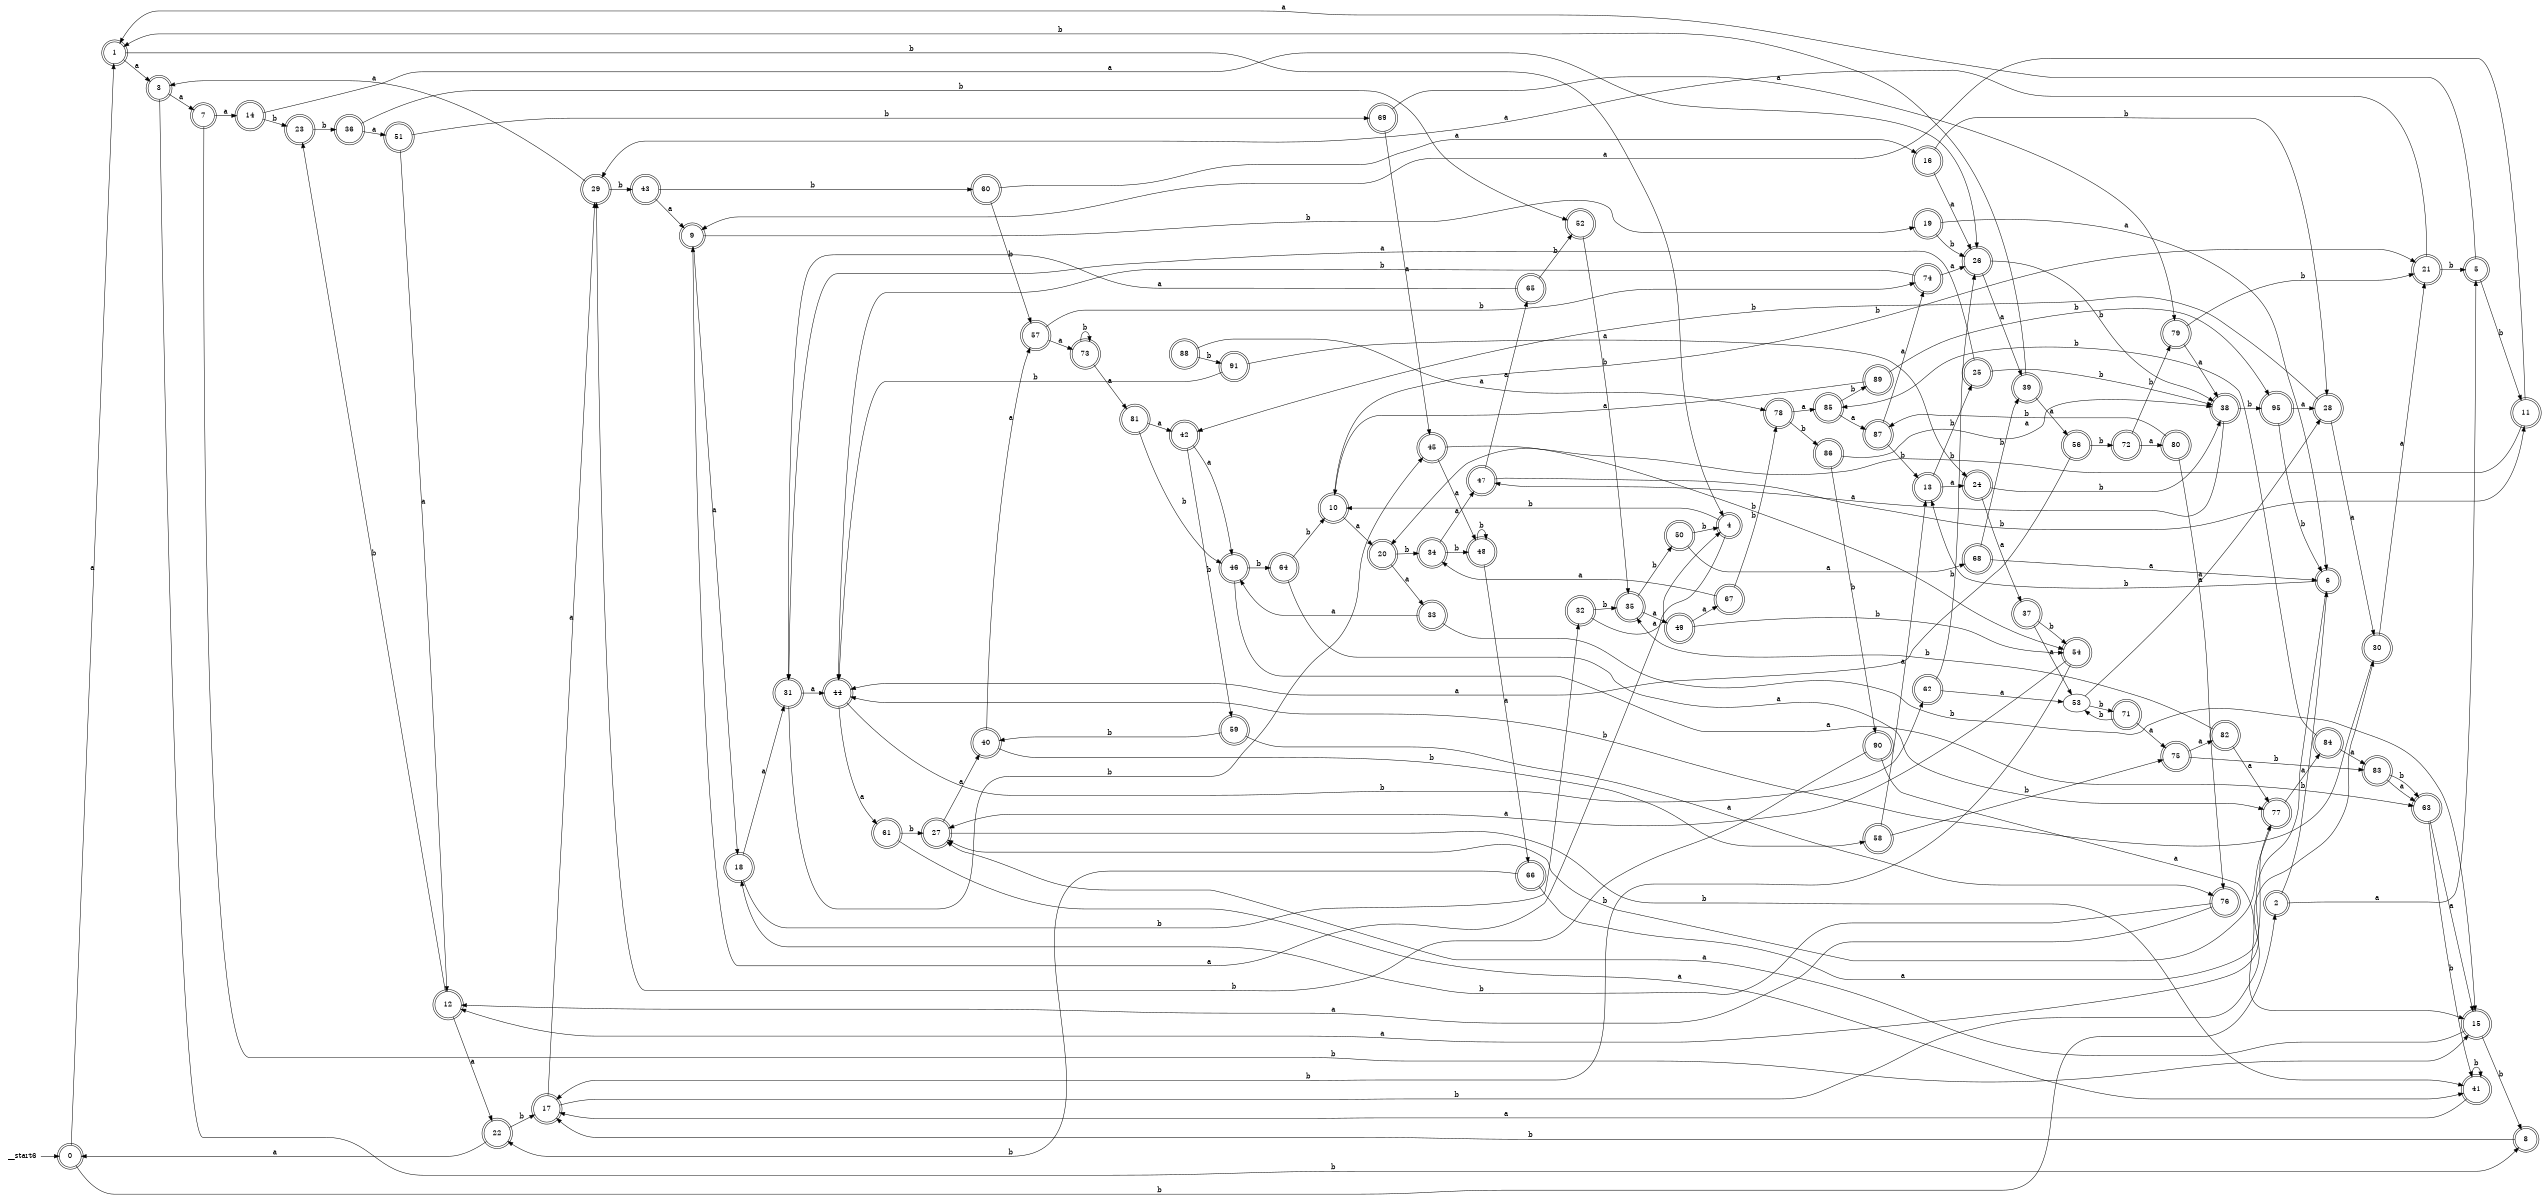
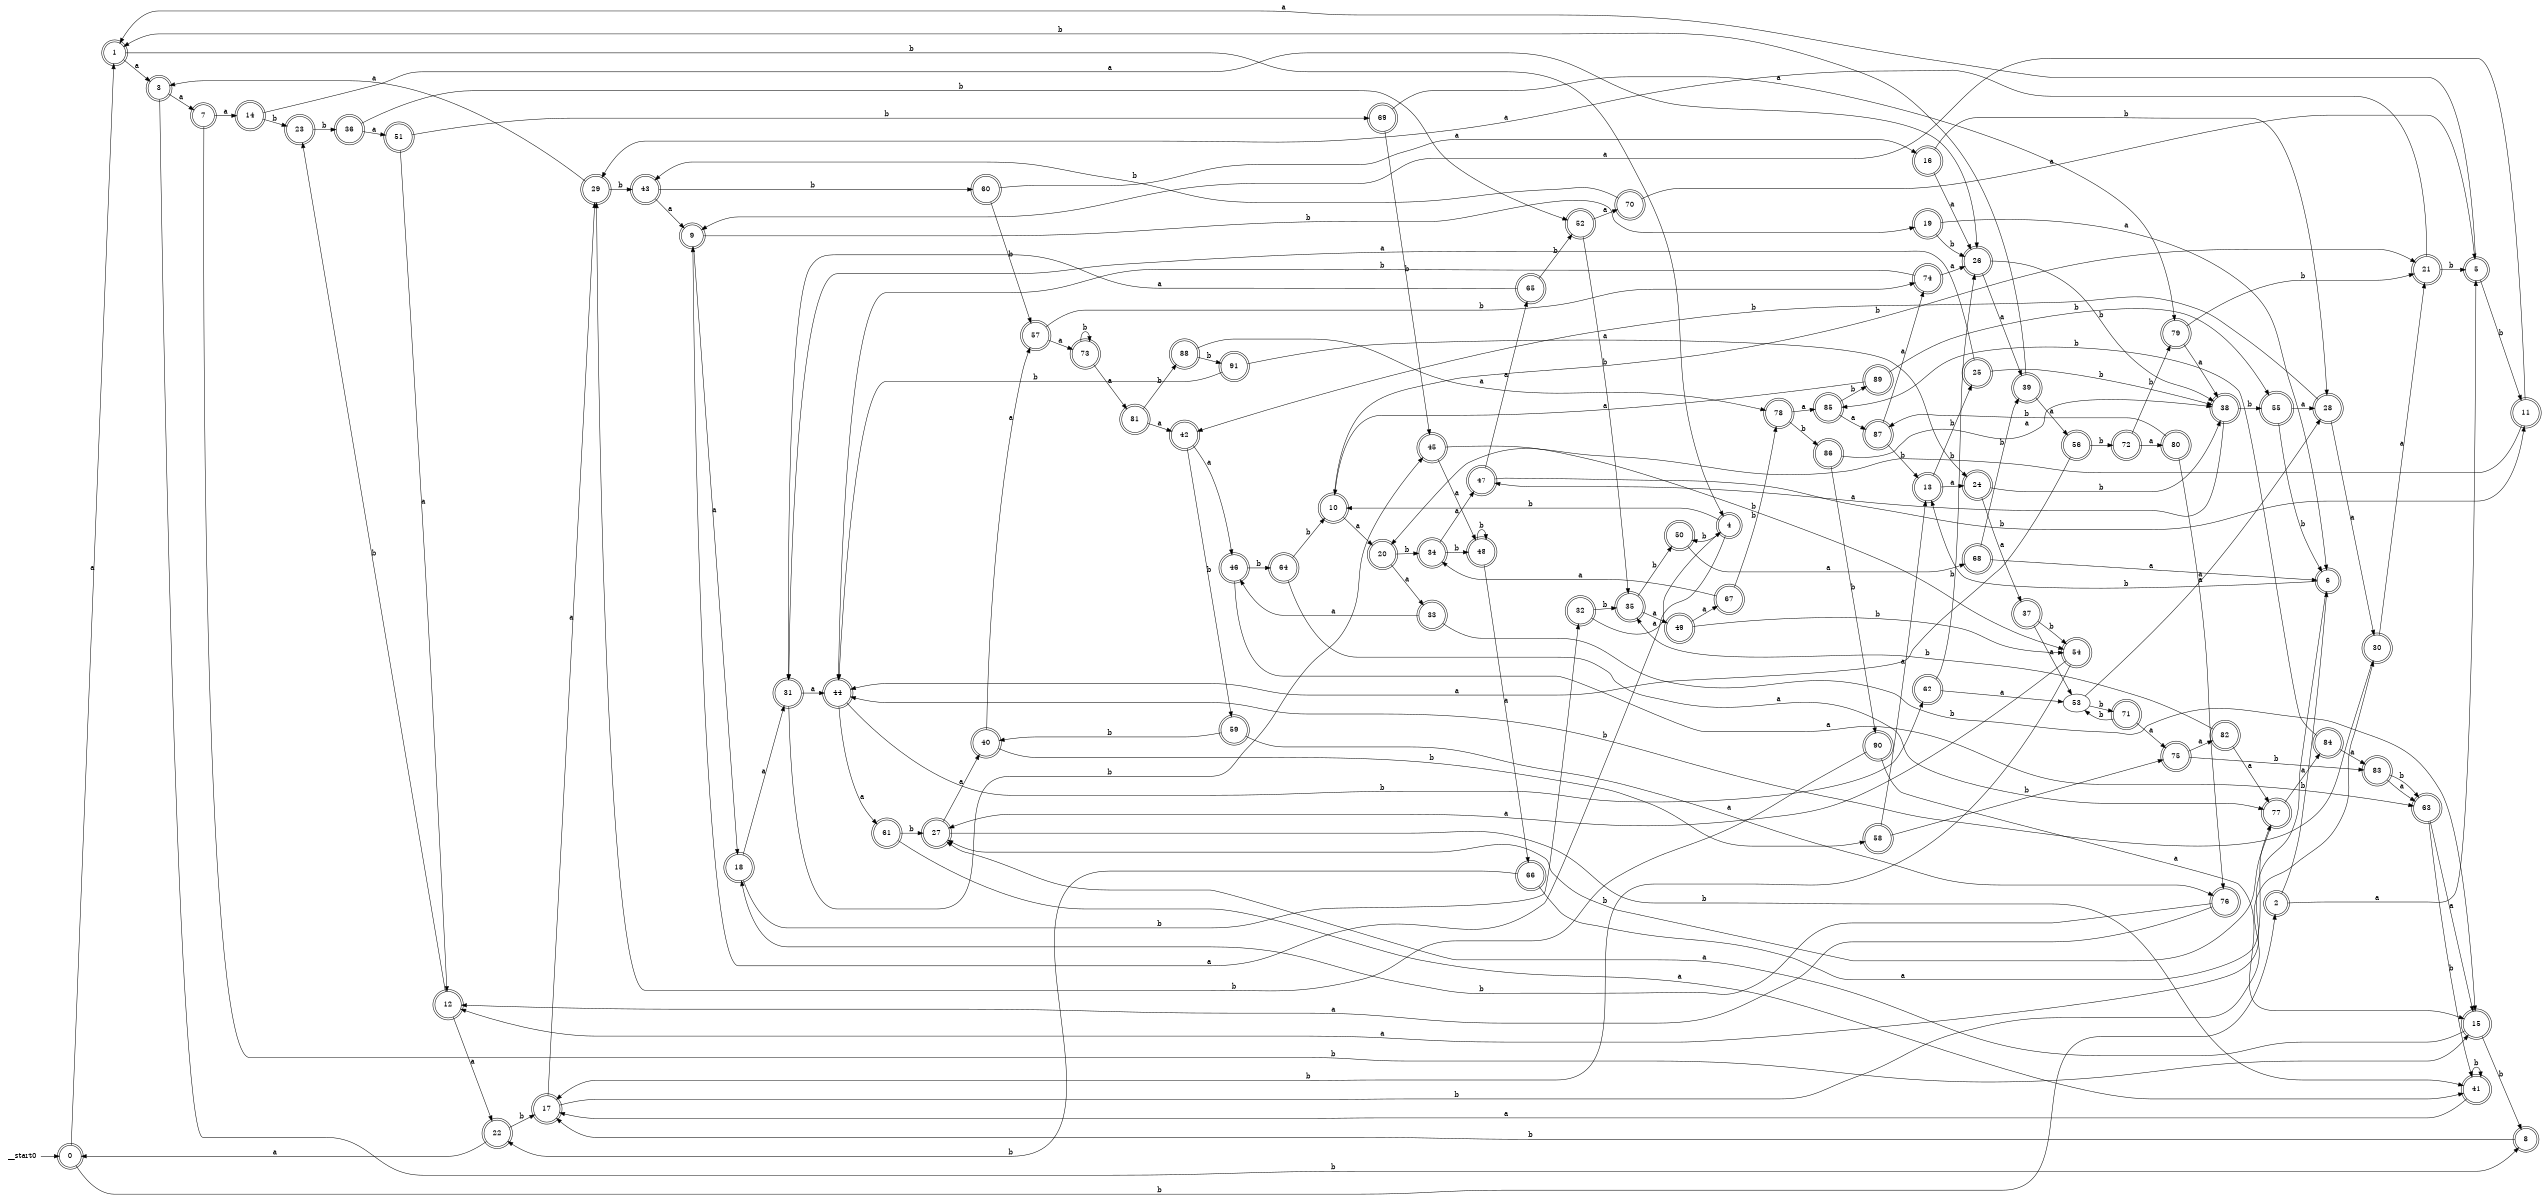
none -> (1630, 205)
(1407, 269) -> (1407, 269)
(2277, 408) -> (2277, 408)
(1170, 502) -> (1158, 389)
(1703, 531) -> (1706, 541)
(22, 1156) -> (22, 1156)
